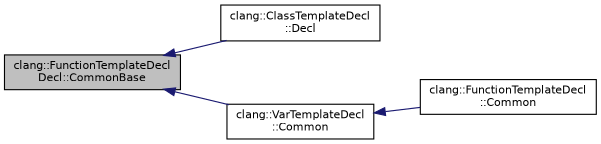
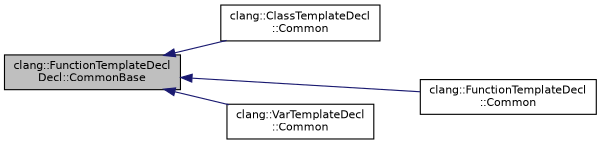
(300, 23) -> (300, 23)
(403, 109) -> (306, 85)
